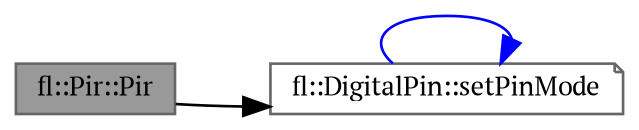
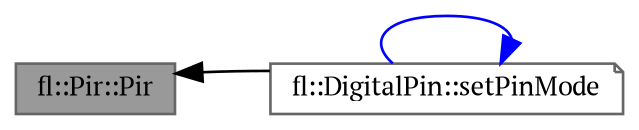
(209, 106) -> (236, 71)
